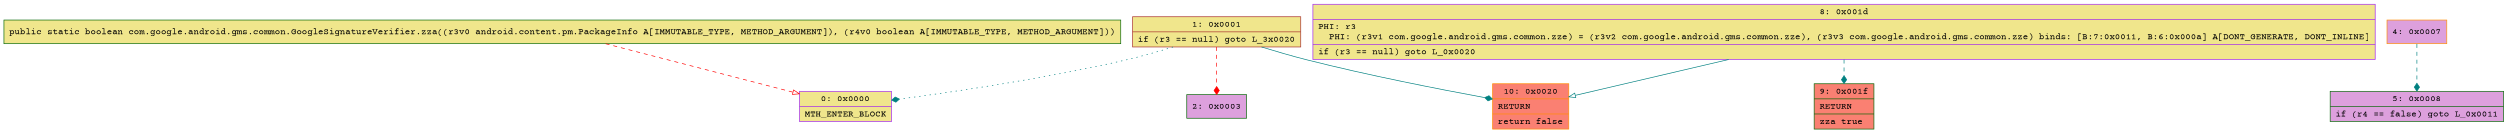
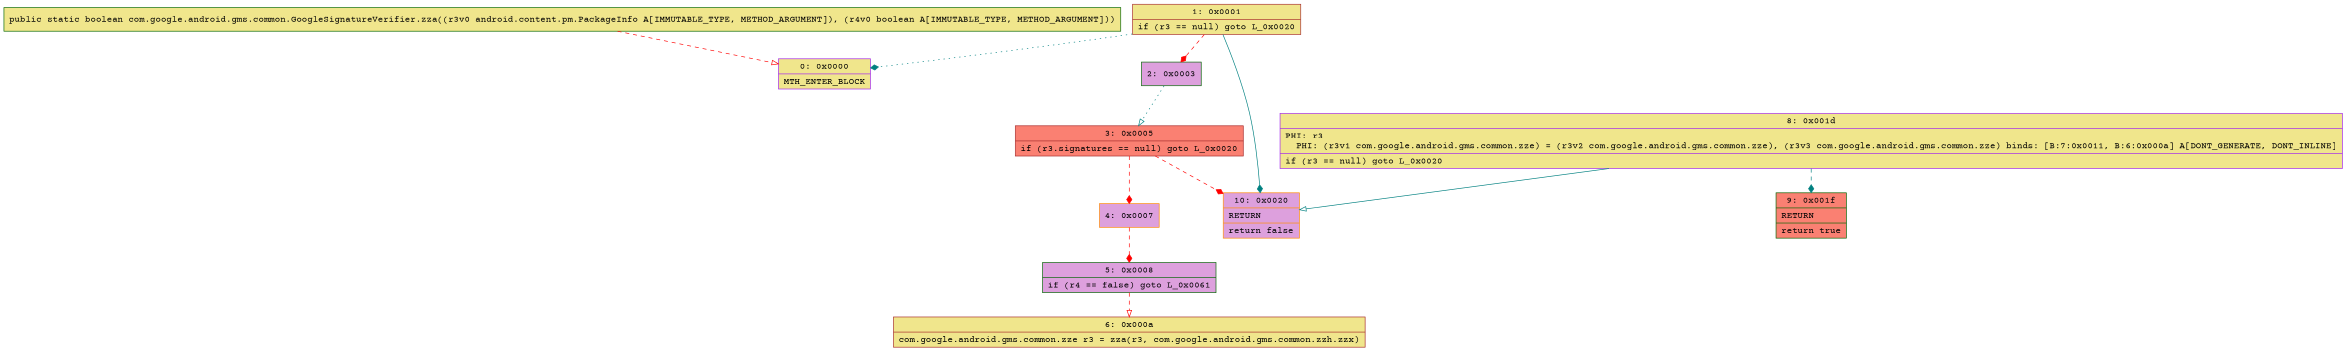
(1217, 39) -> (1217, 27)
(2417, 64) -> (1129, 241)
(1531, 106) -> (1261, 215)
(2417, 114) -> (1129, 285)
(1841, 121) -> (1811, 230)
none -> (1129, 141)
none -> (1129, 332)
